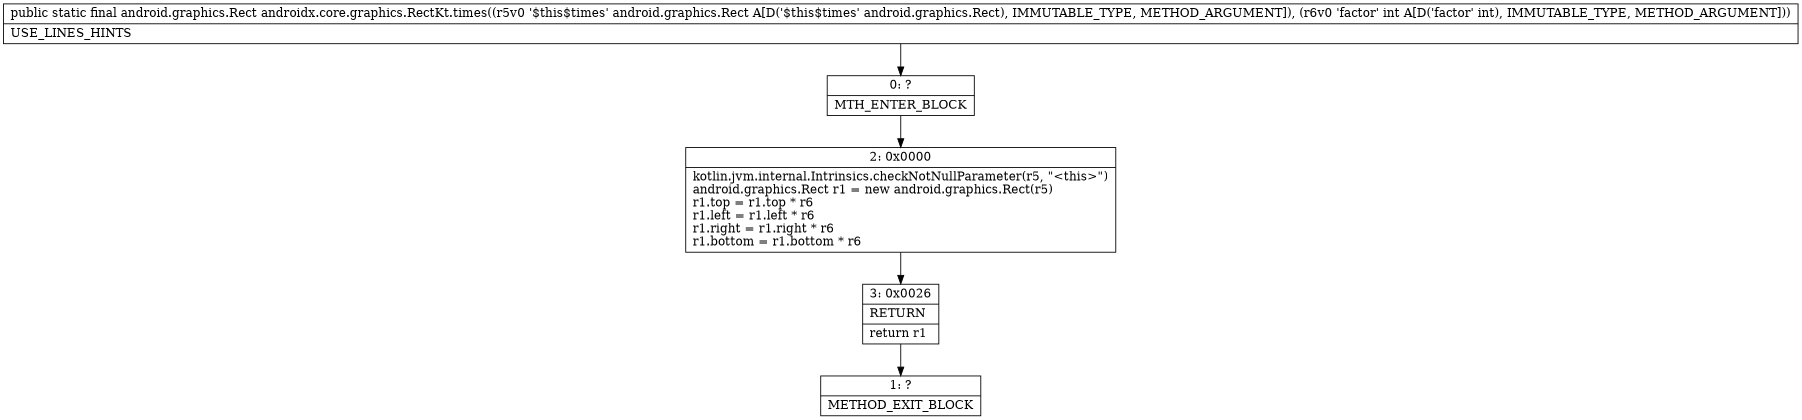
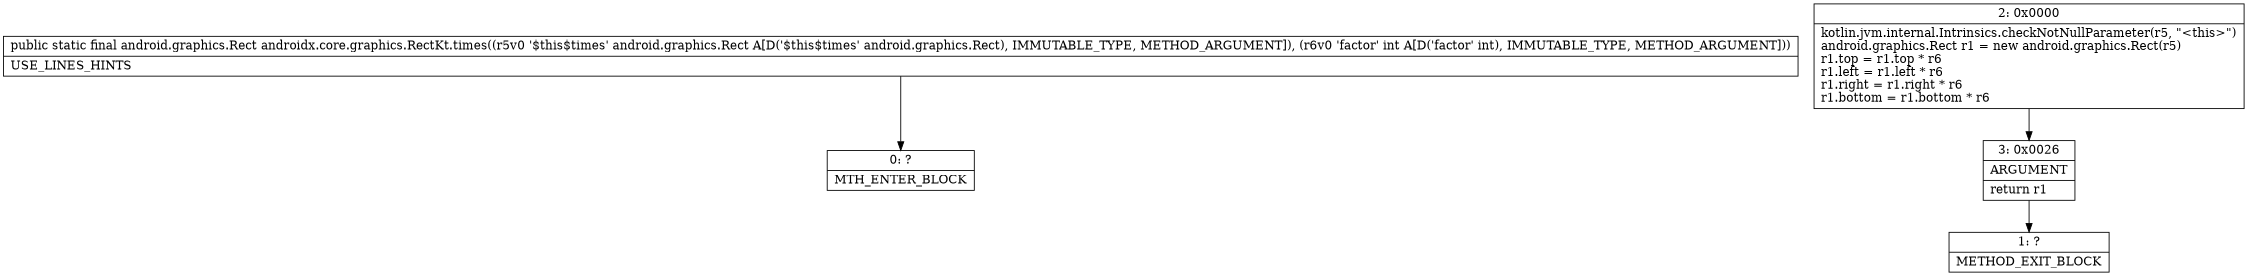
(901, 127) -> none
(898, 314) -> (2029, 170)
